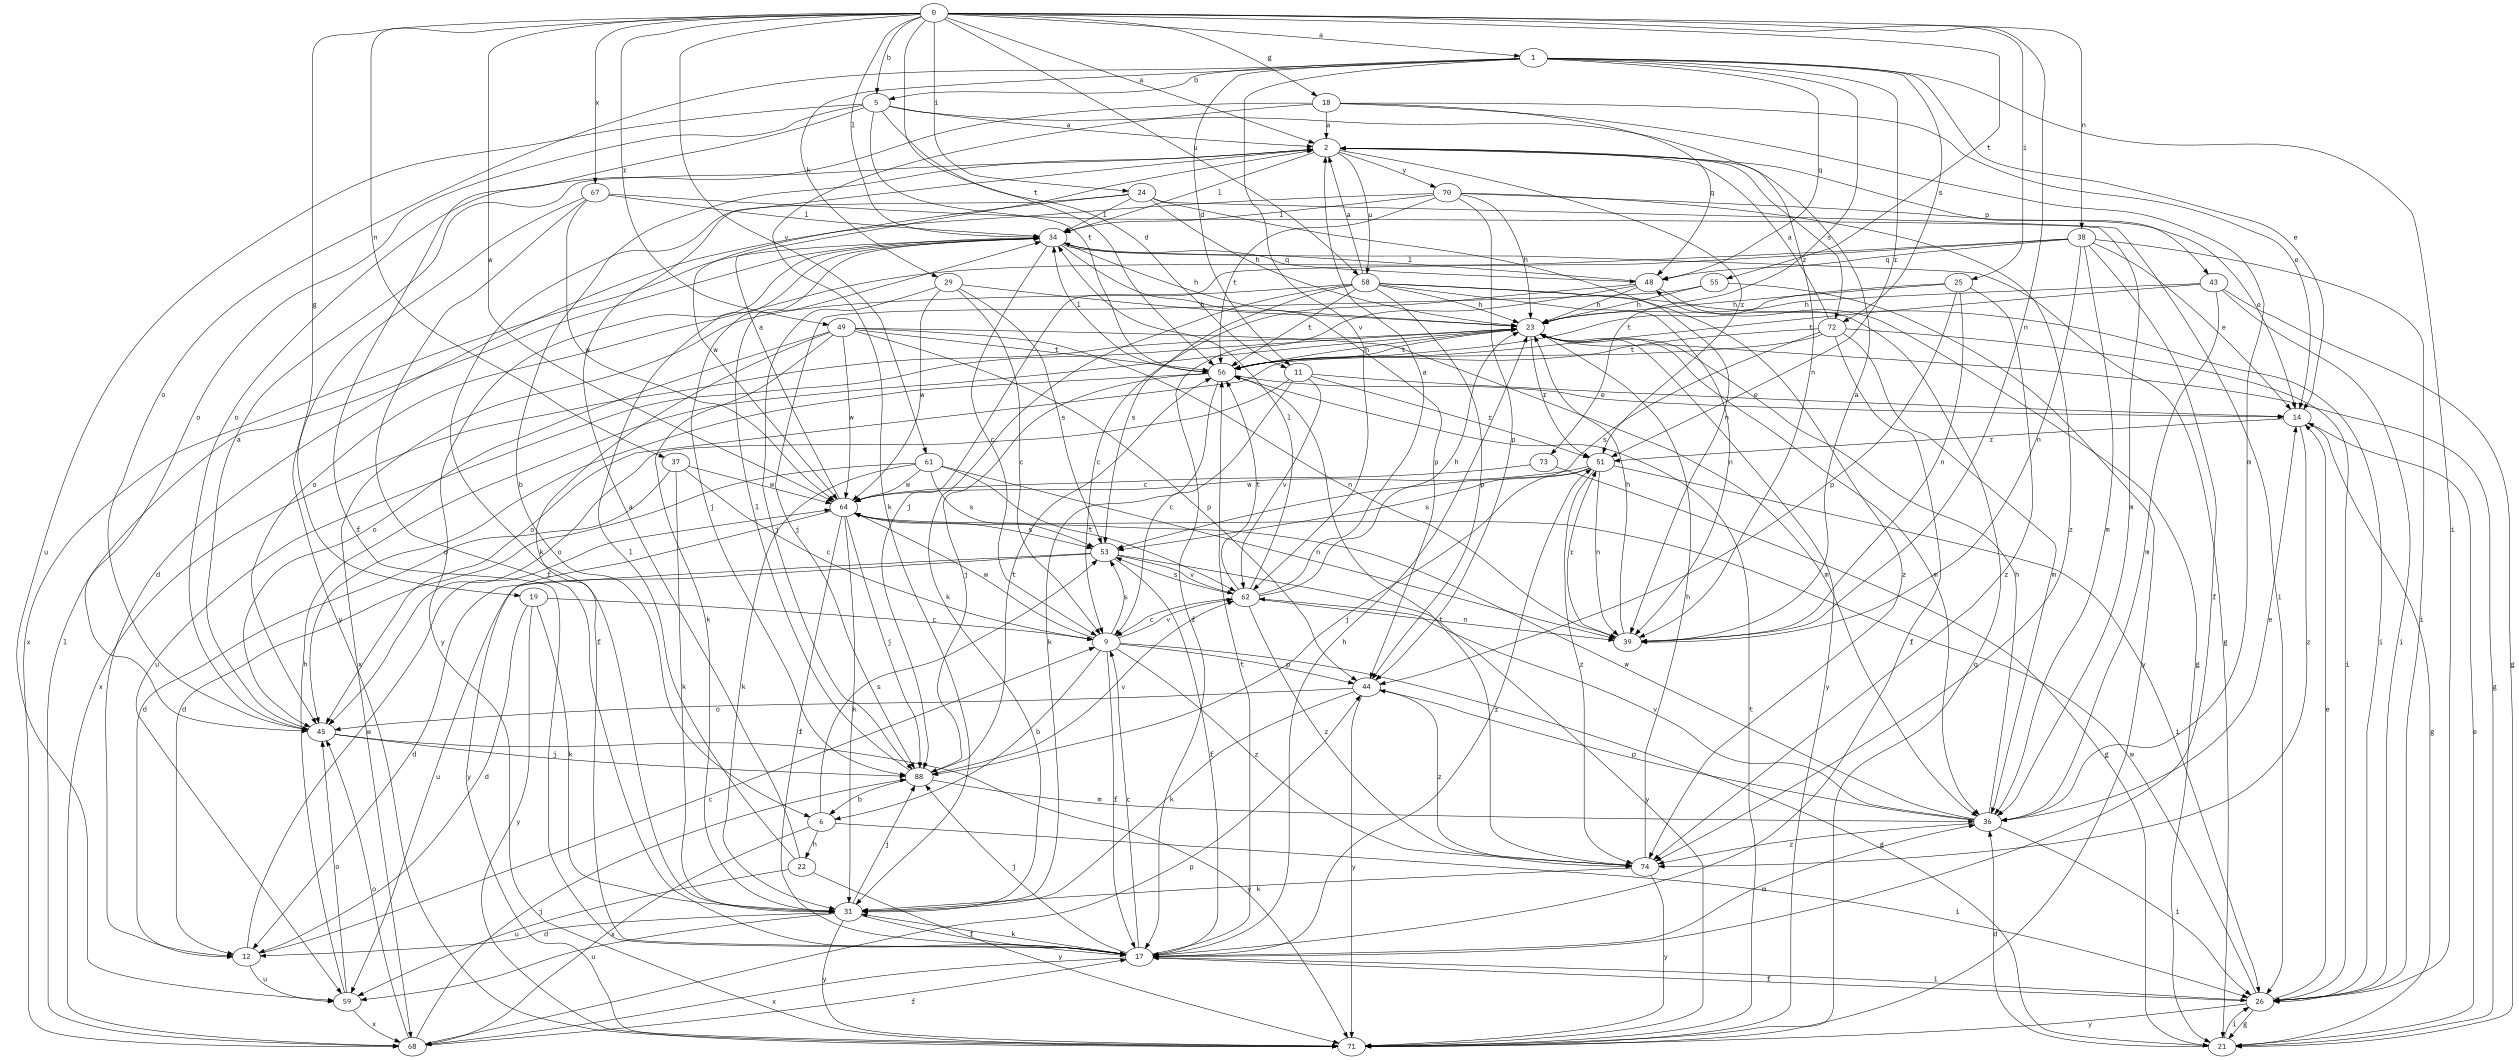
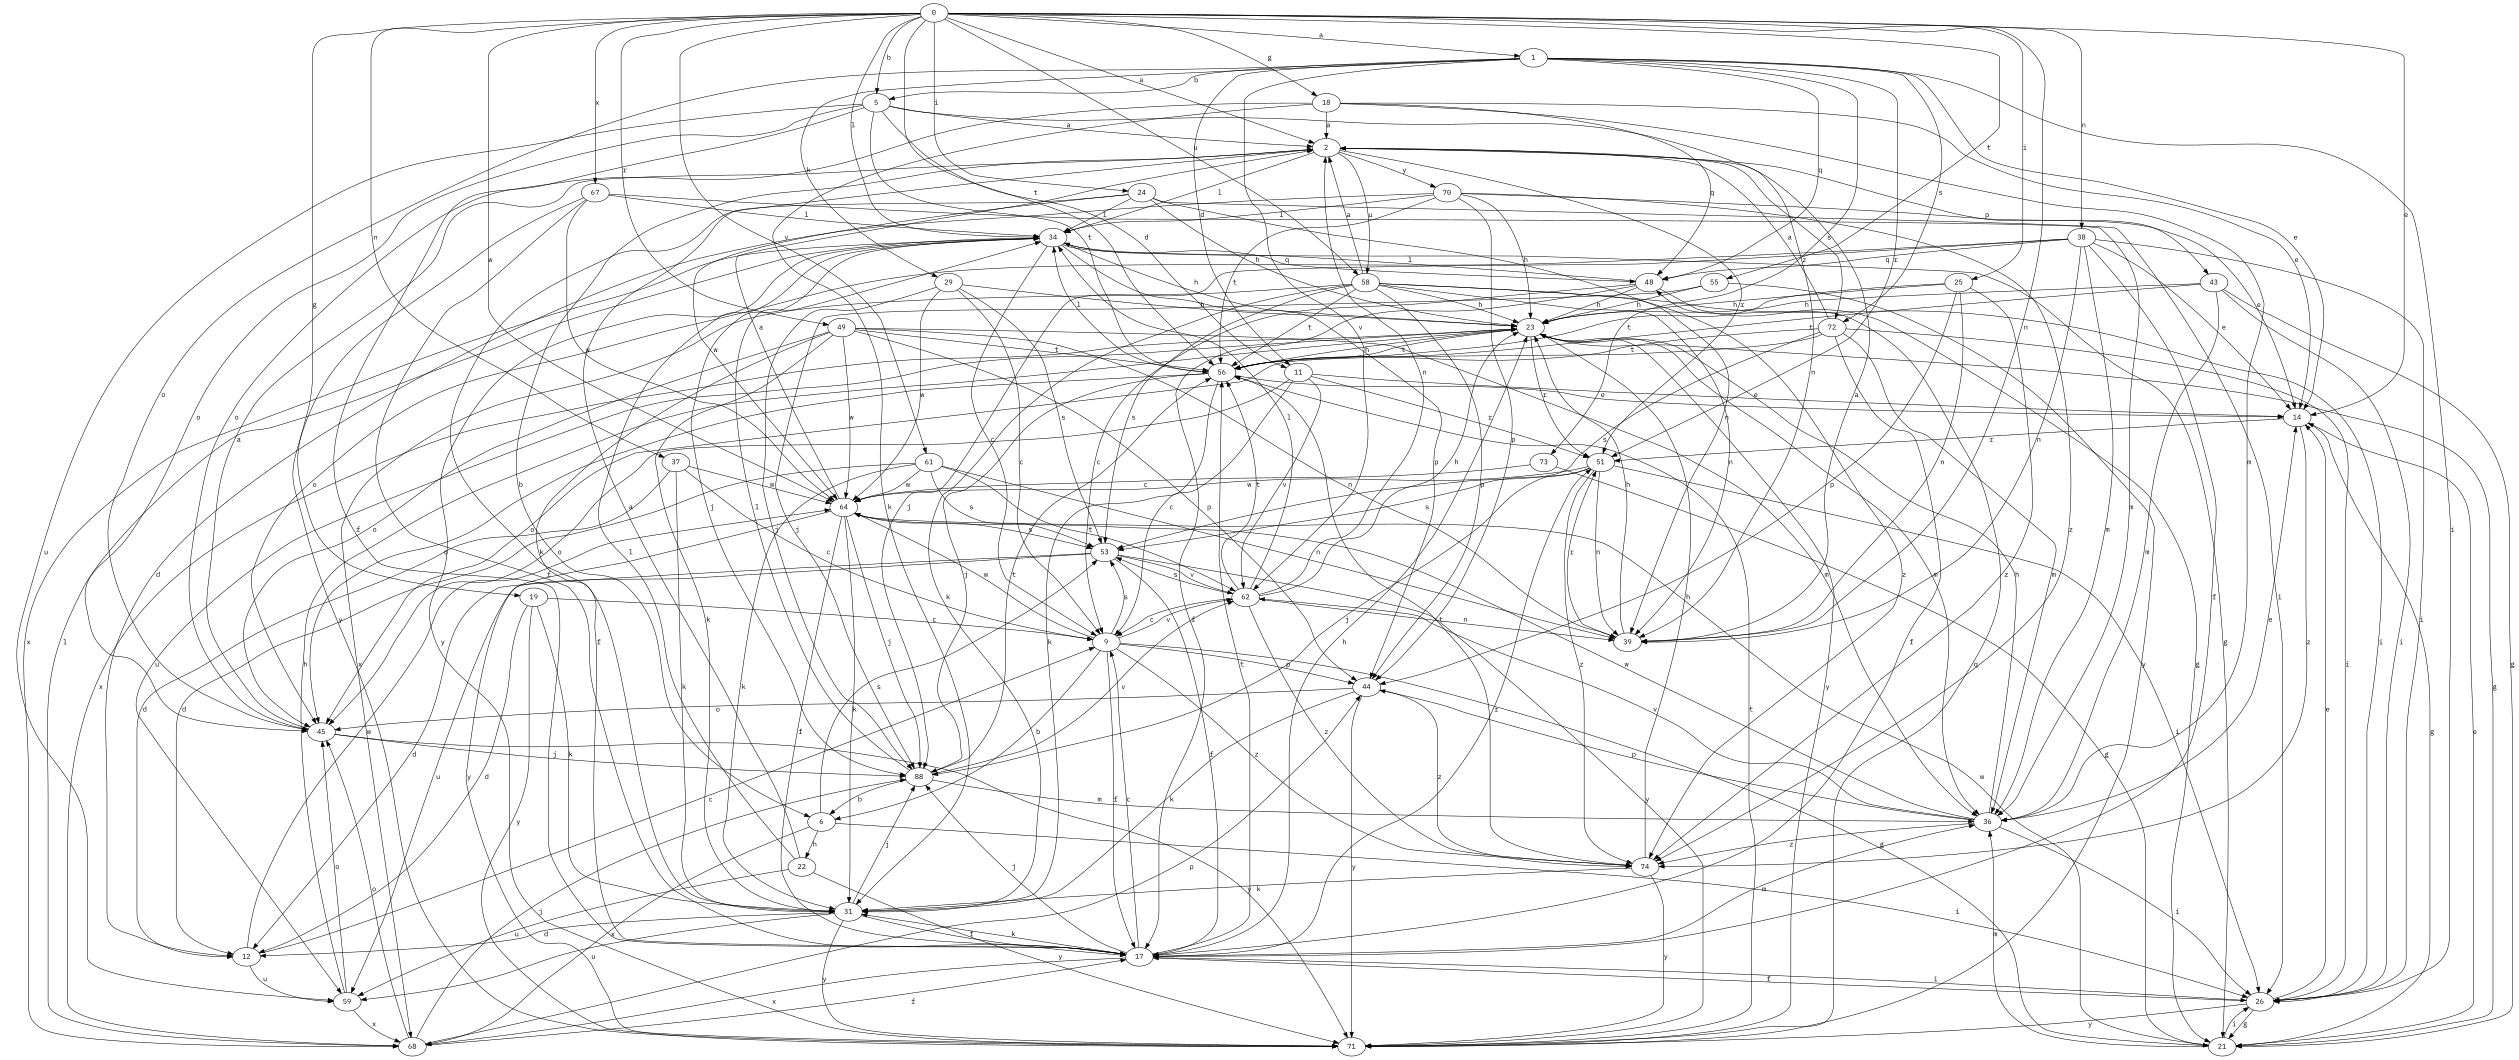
none -> (2069, 30)
(1425, 373) -> (1425, 373)
(1654, 542) -> (1648, 573)
(1996, 934) -> (1996, 934)
